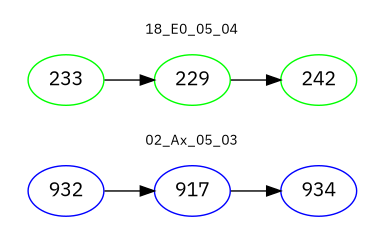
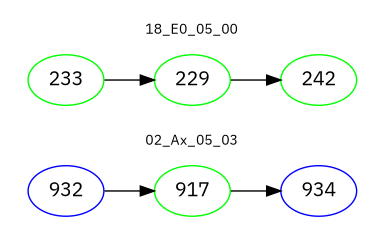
(192, 30) -> (192, 30)
(192, 191) -> (192, 191)
